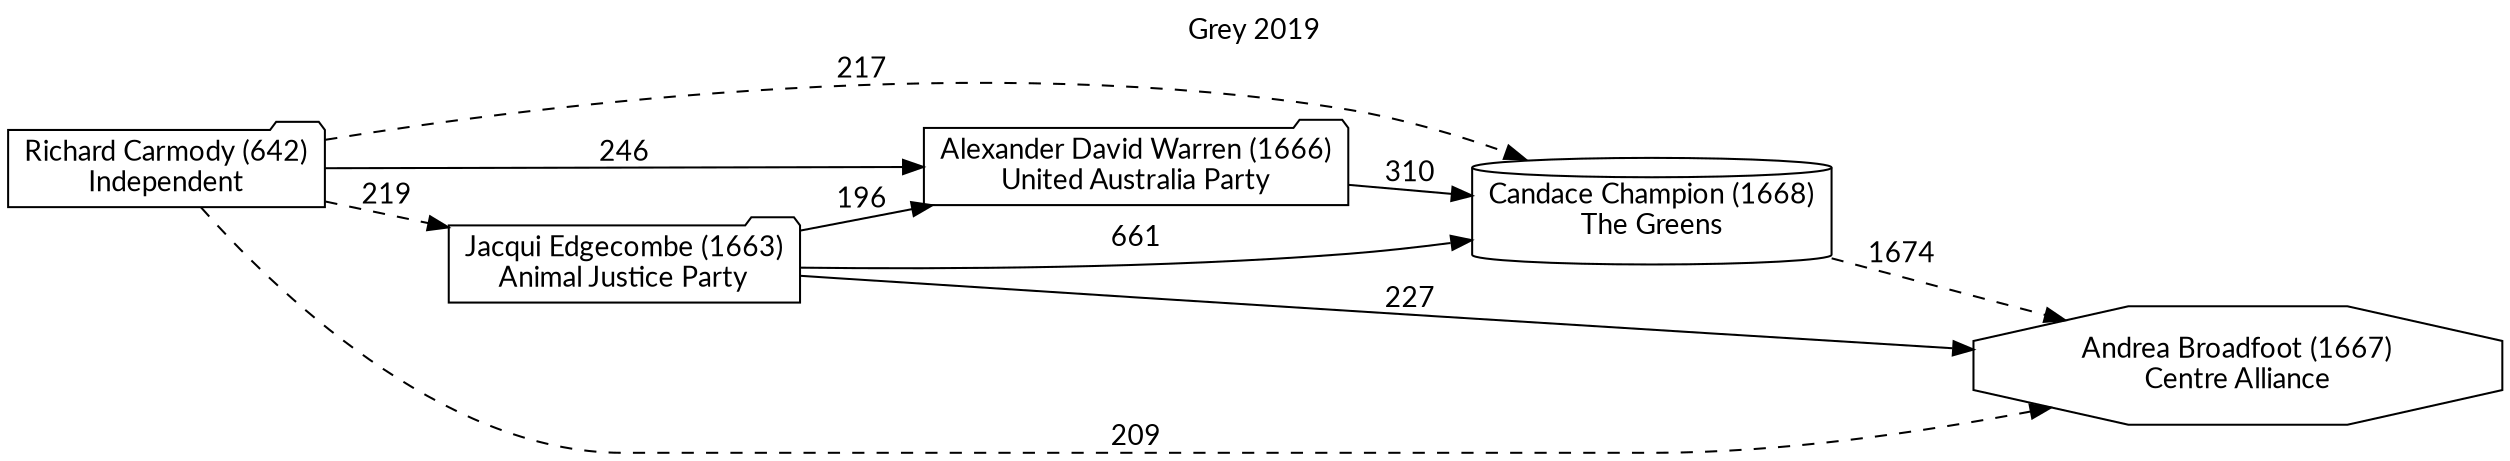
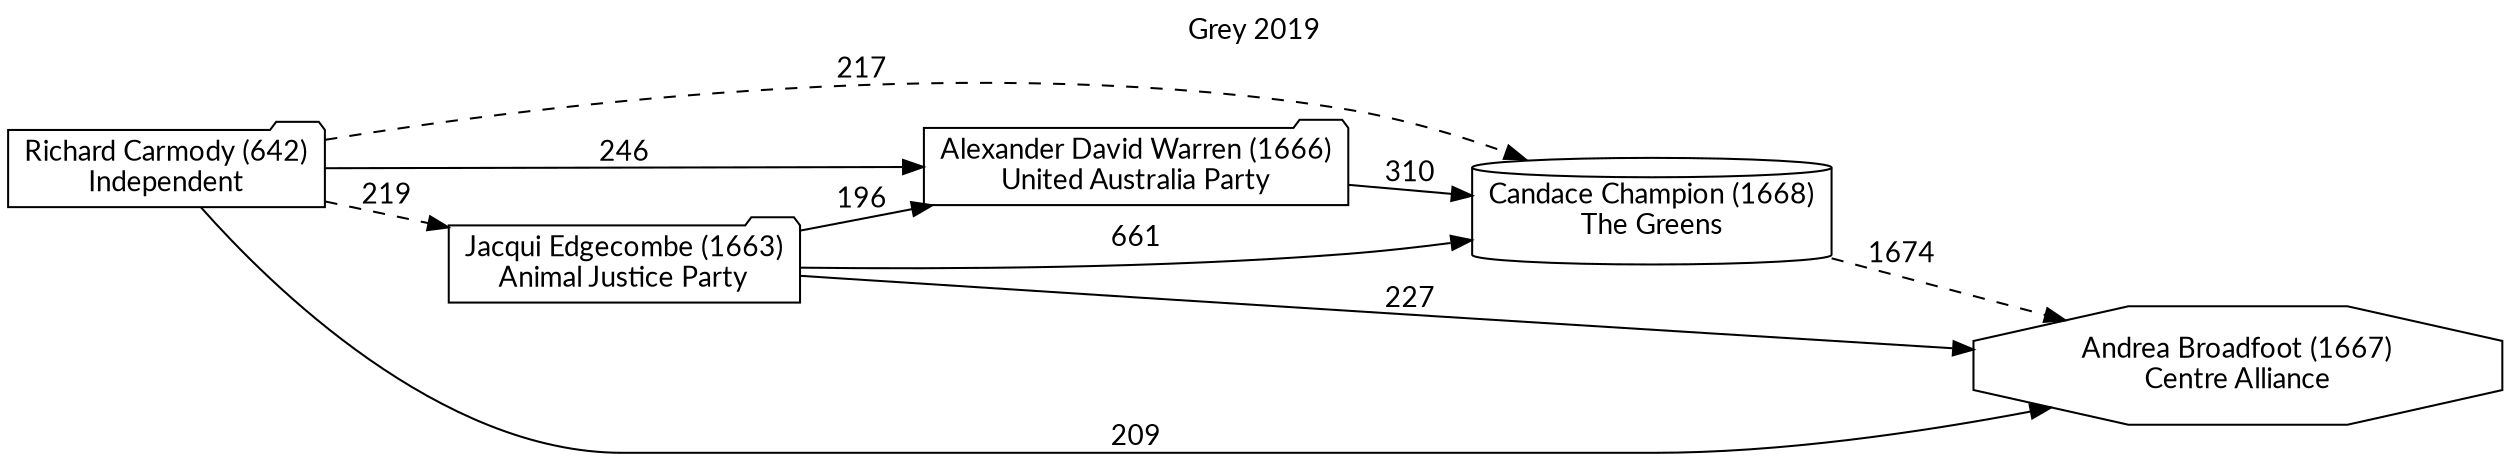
(1077, 453) -> (1077, 453)
